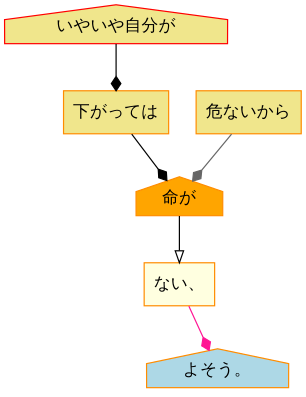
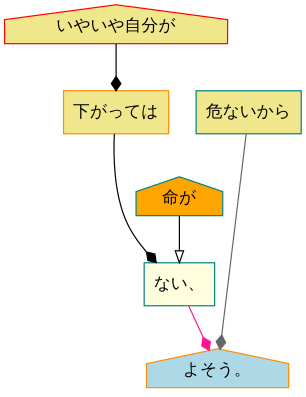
(249, 112) -> (249, 112)
(145, 152) -> (119, 196)
(217, 152) -> (234, 234)
(179, 198) -> (179, 198)
(179, 284) -> (179, 284)
